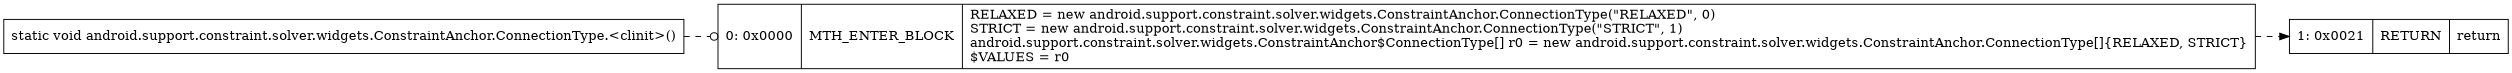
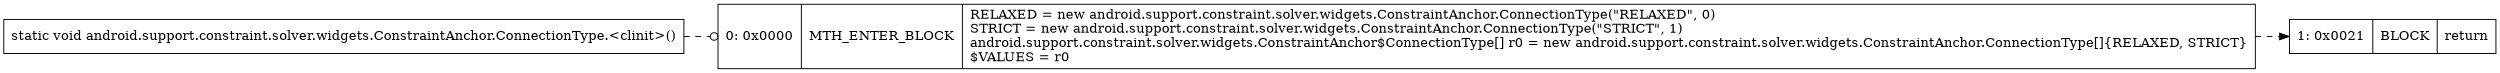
(2411, 36) -> (2405, 36)
